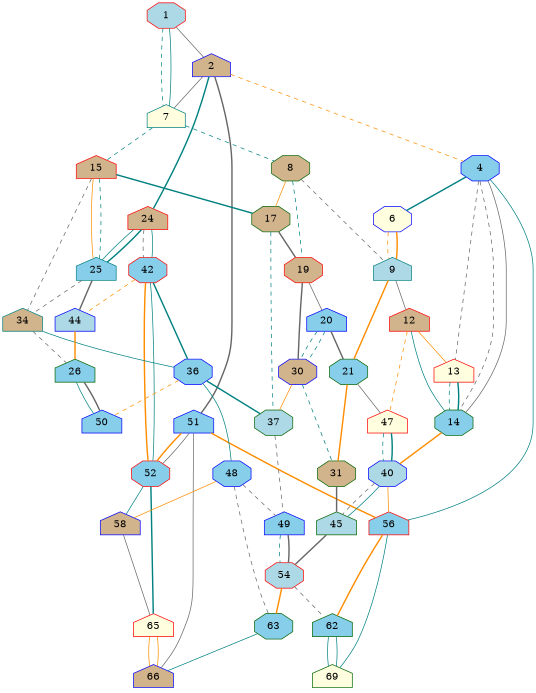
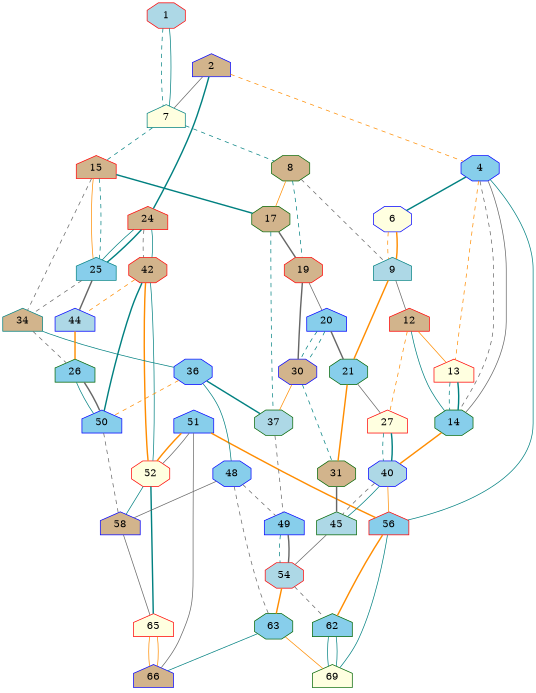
(190, 42) -> none
(232, 248) -> none
(148, 270) -> (148, 270)
(467, 270) -> (467, 270)
(170, 321) -> (120, 346)
(387, 423) -> (387, 423)
none -> (111, 473)
(151, 474) -> (151, 474)
(175, 500) -> (175, 500)
(311, 550) -> (311, 550)
none -> (304, 653)
